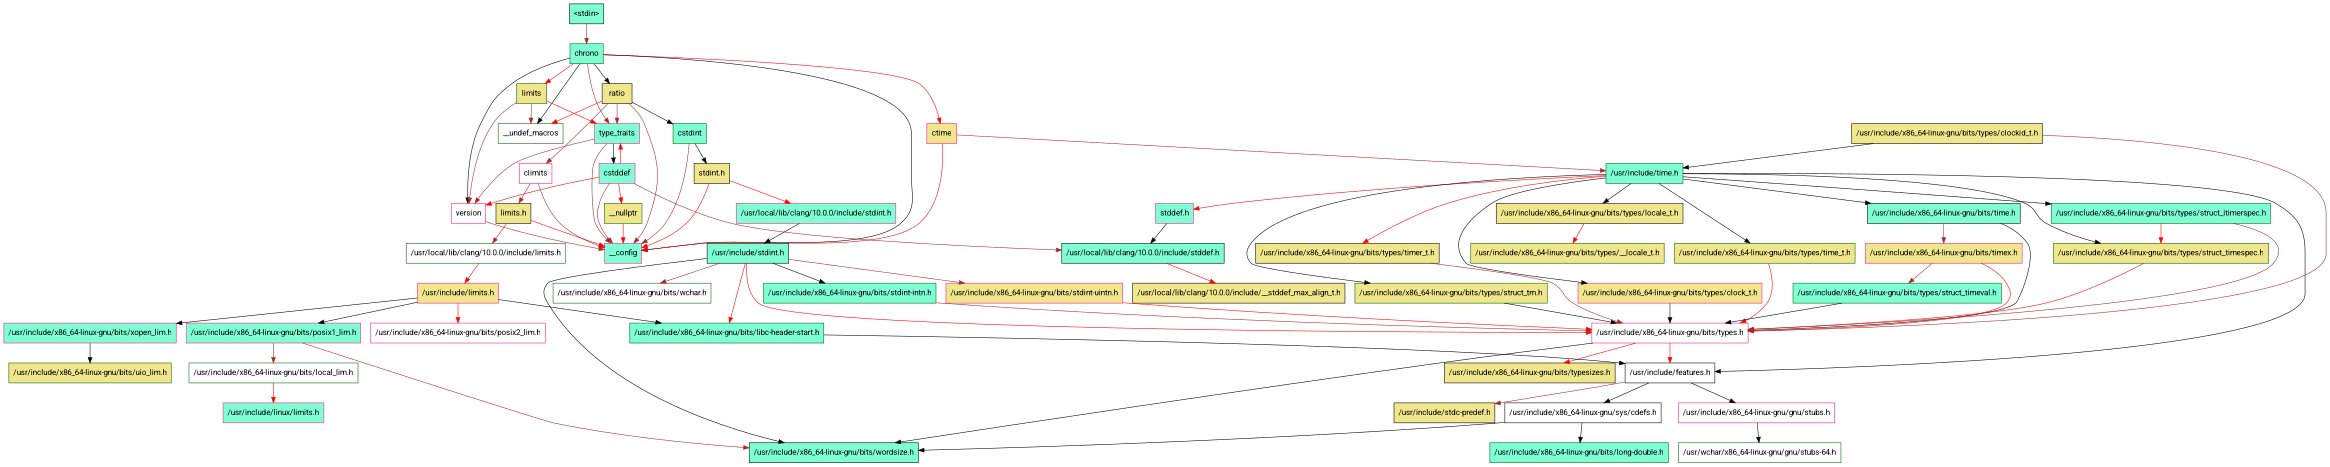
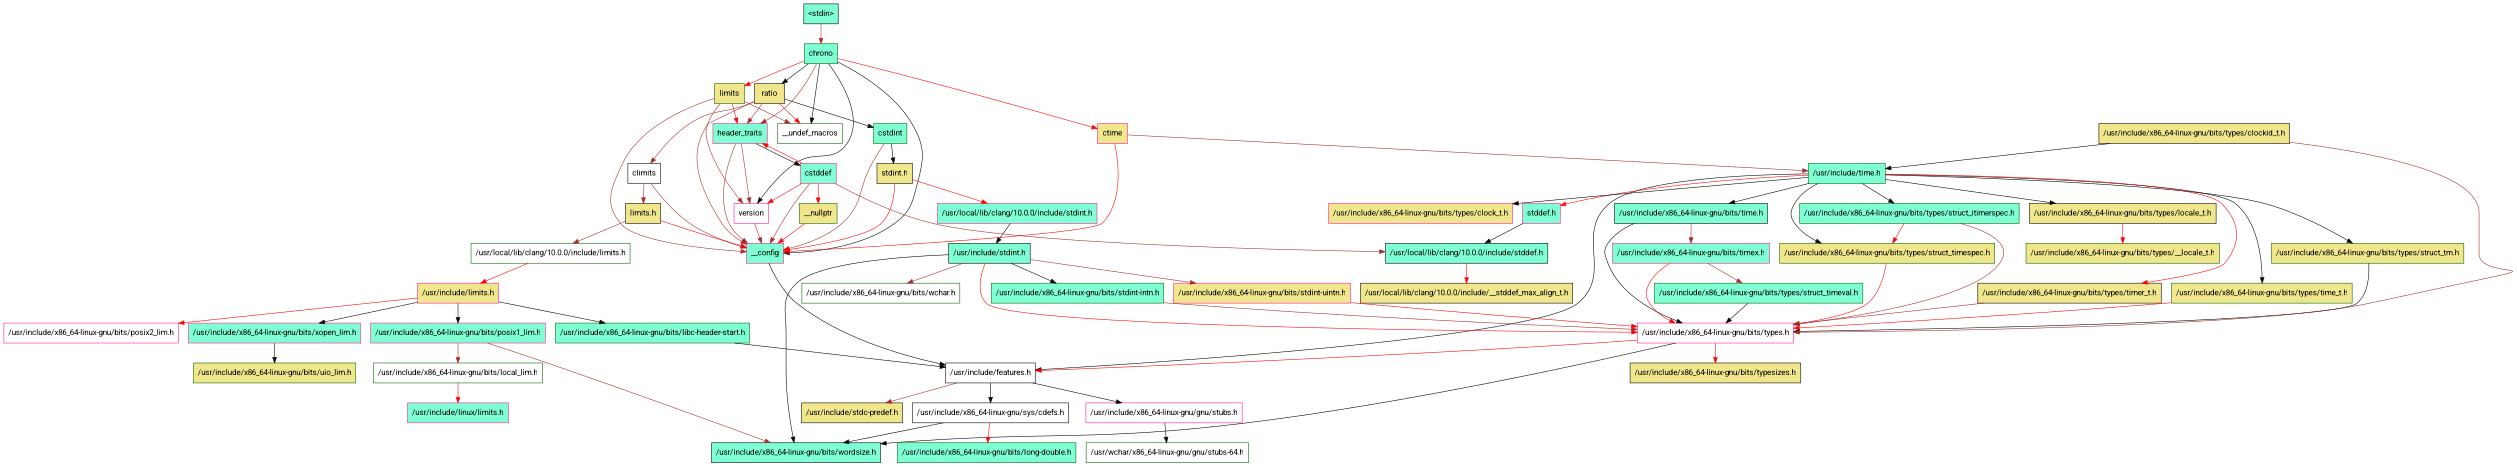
(617, 134) -> (740, 134)
(536, 173) -> (644, 173)
none -> (611, 198)
(1944, 253) -> (1691, 253)
(738, 290) -> none
(1670, 310) -> none
none -> (843, 331)
(1581, 430) -> (989, 430)
